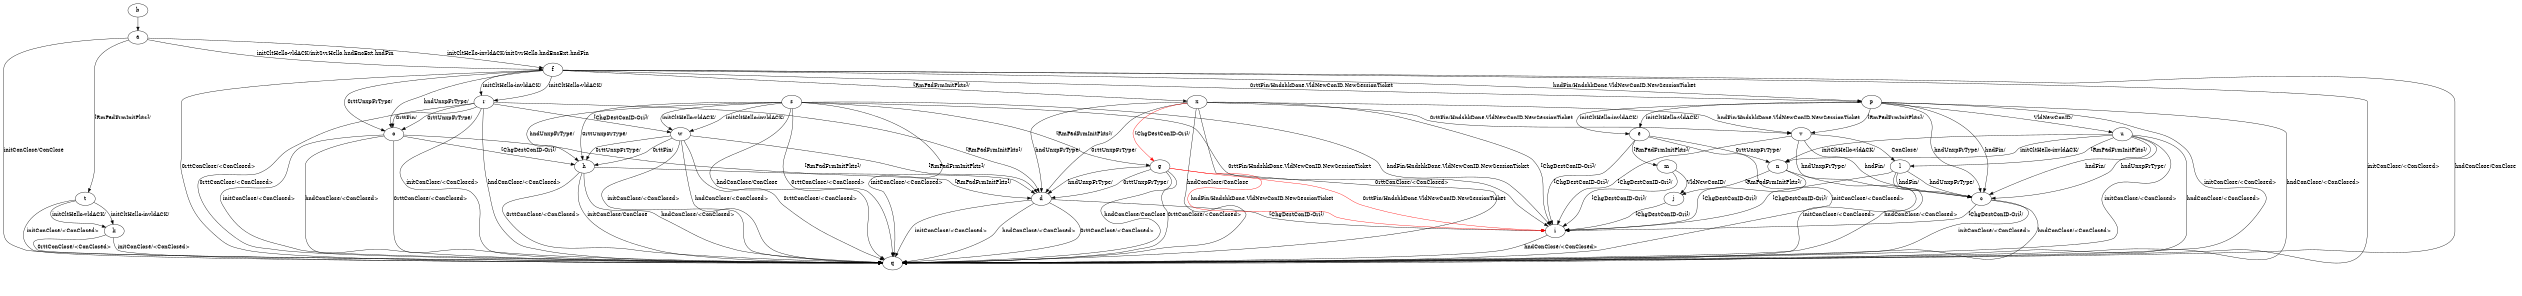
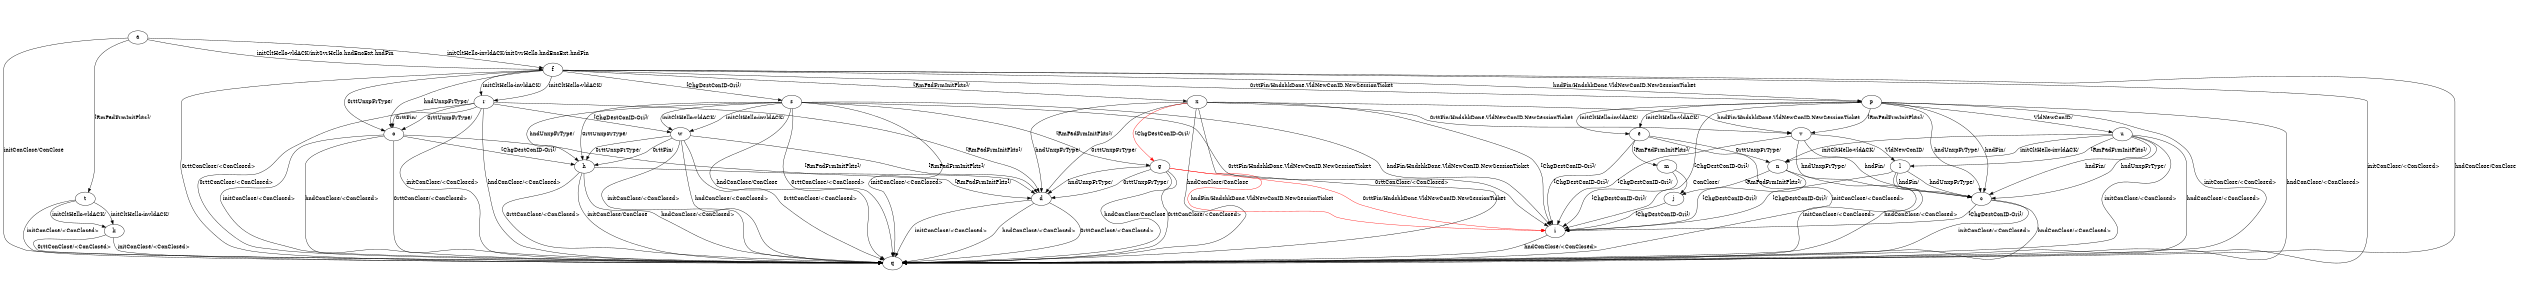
(138, 10) -> none
none -> (670, 86)
(1906, 150) -> (1906, 150)
(1707, 183) -> (1707, 183)
(1296, 221) -> (1697, 136)
